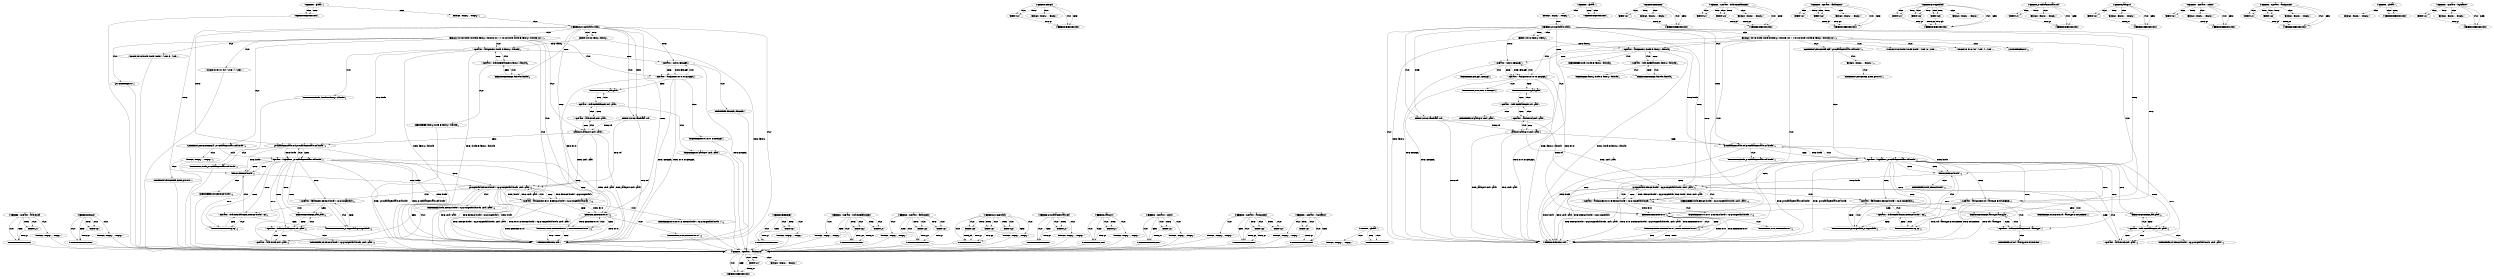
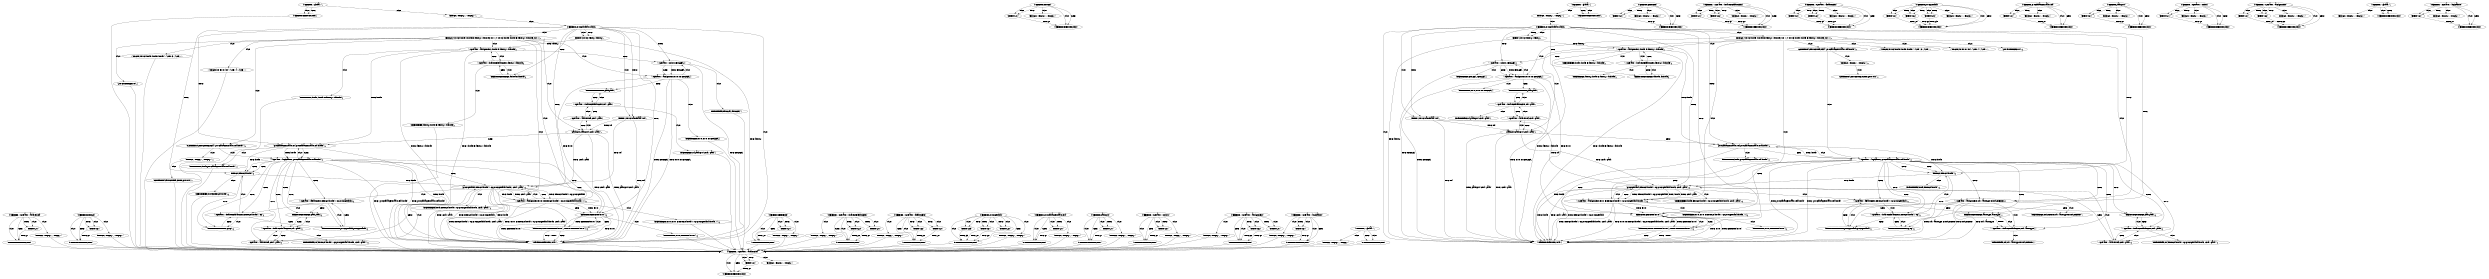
(2008, 222) -> (2001, 222)
